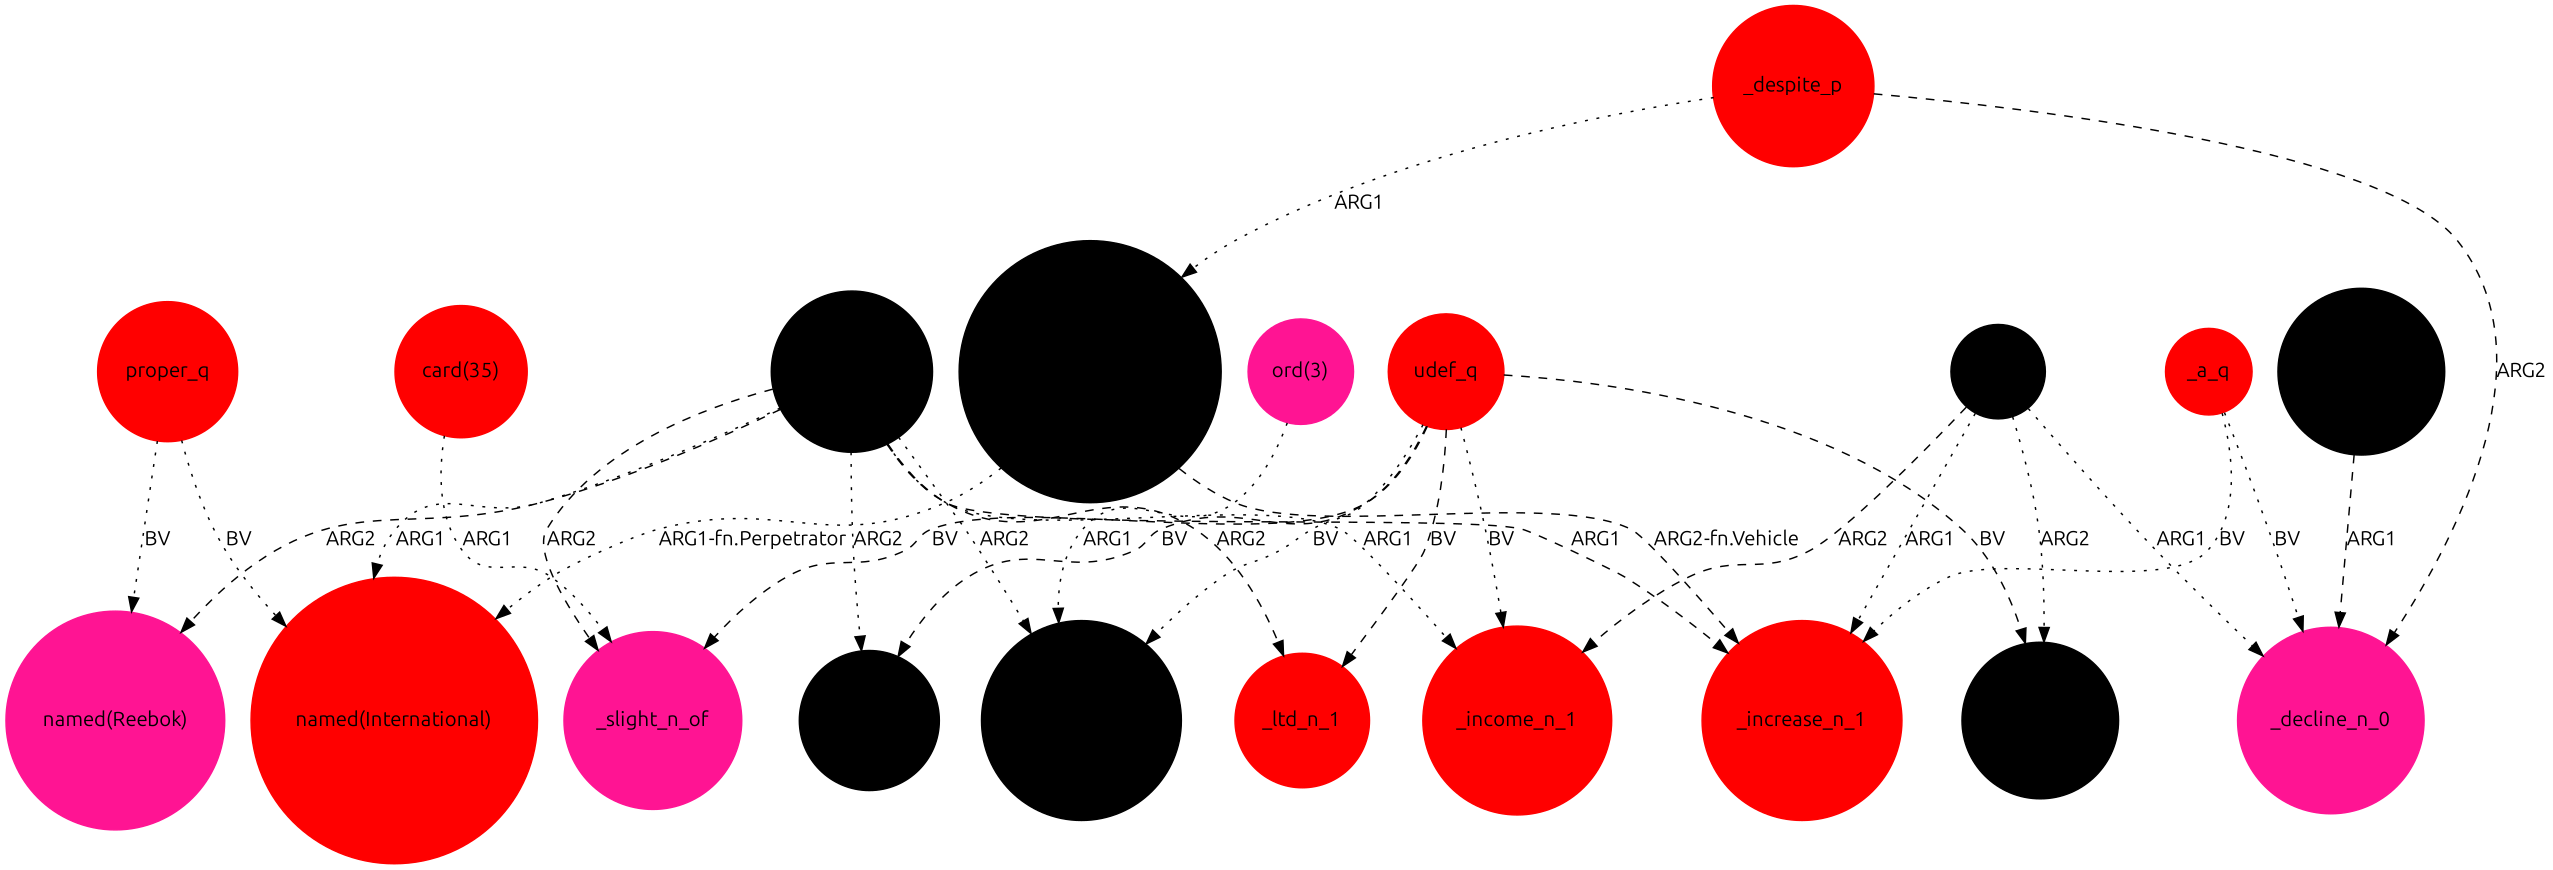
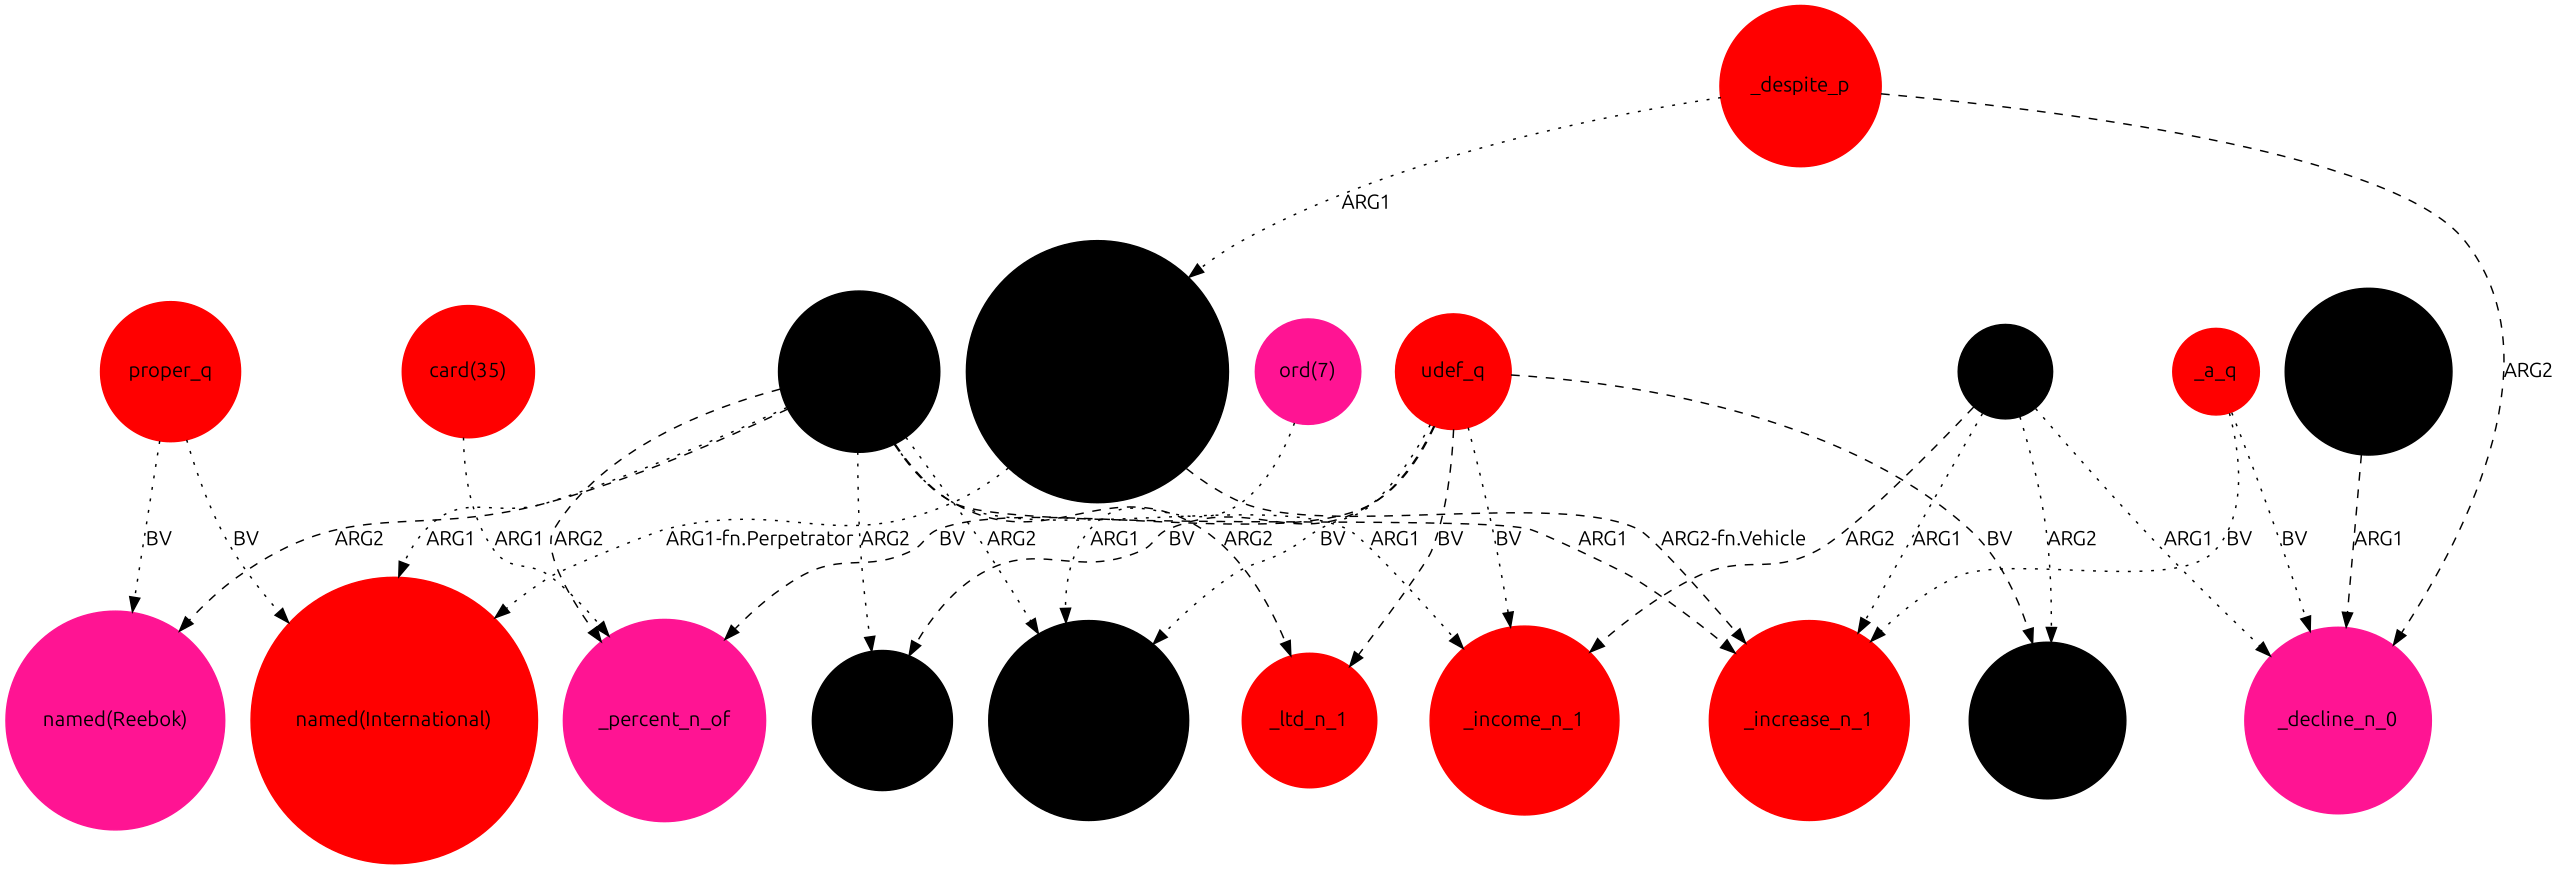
(1301, 372) -> (1308, 372)
(653, 721) -> (664, 721)
